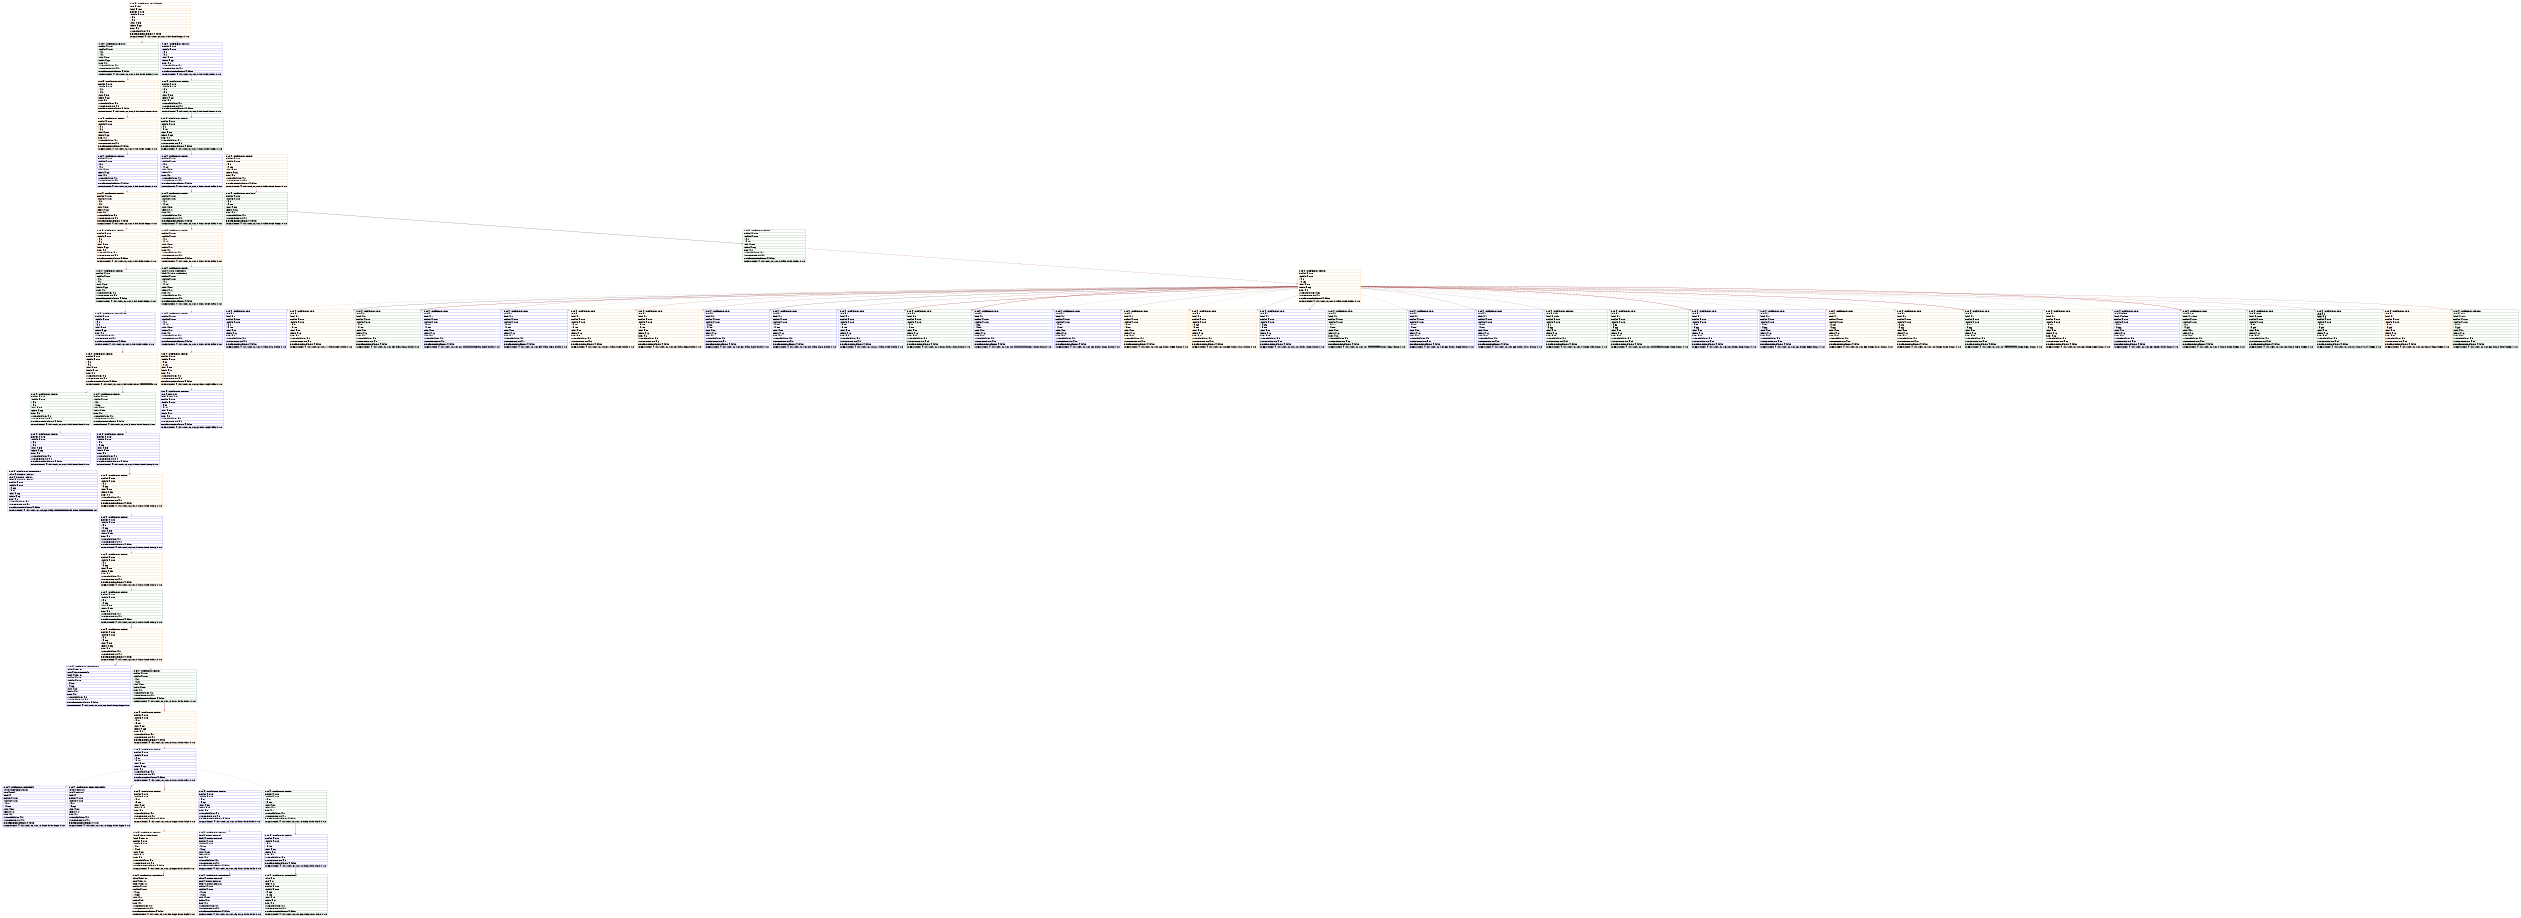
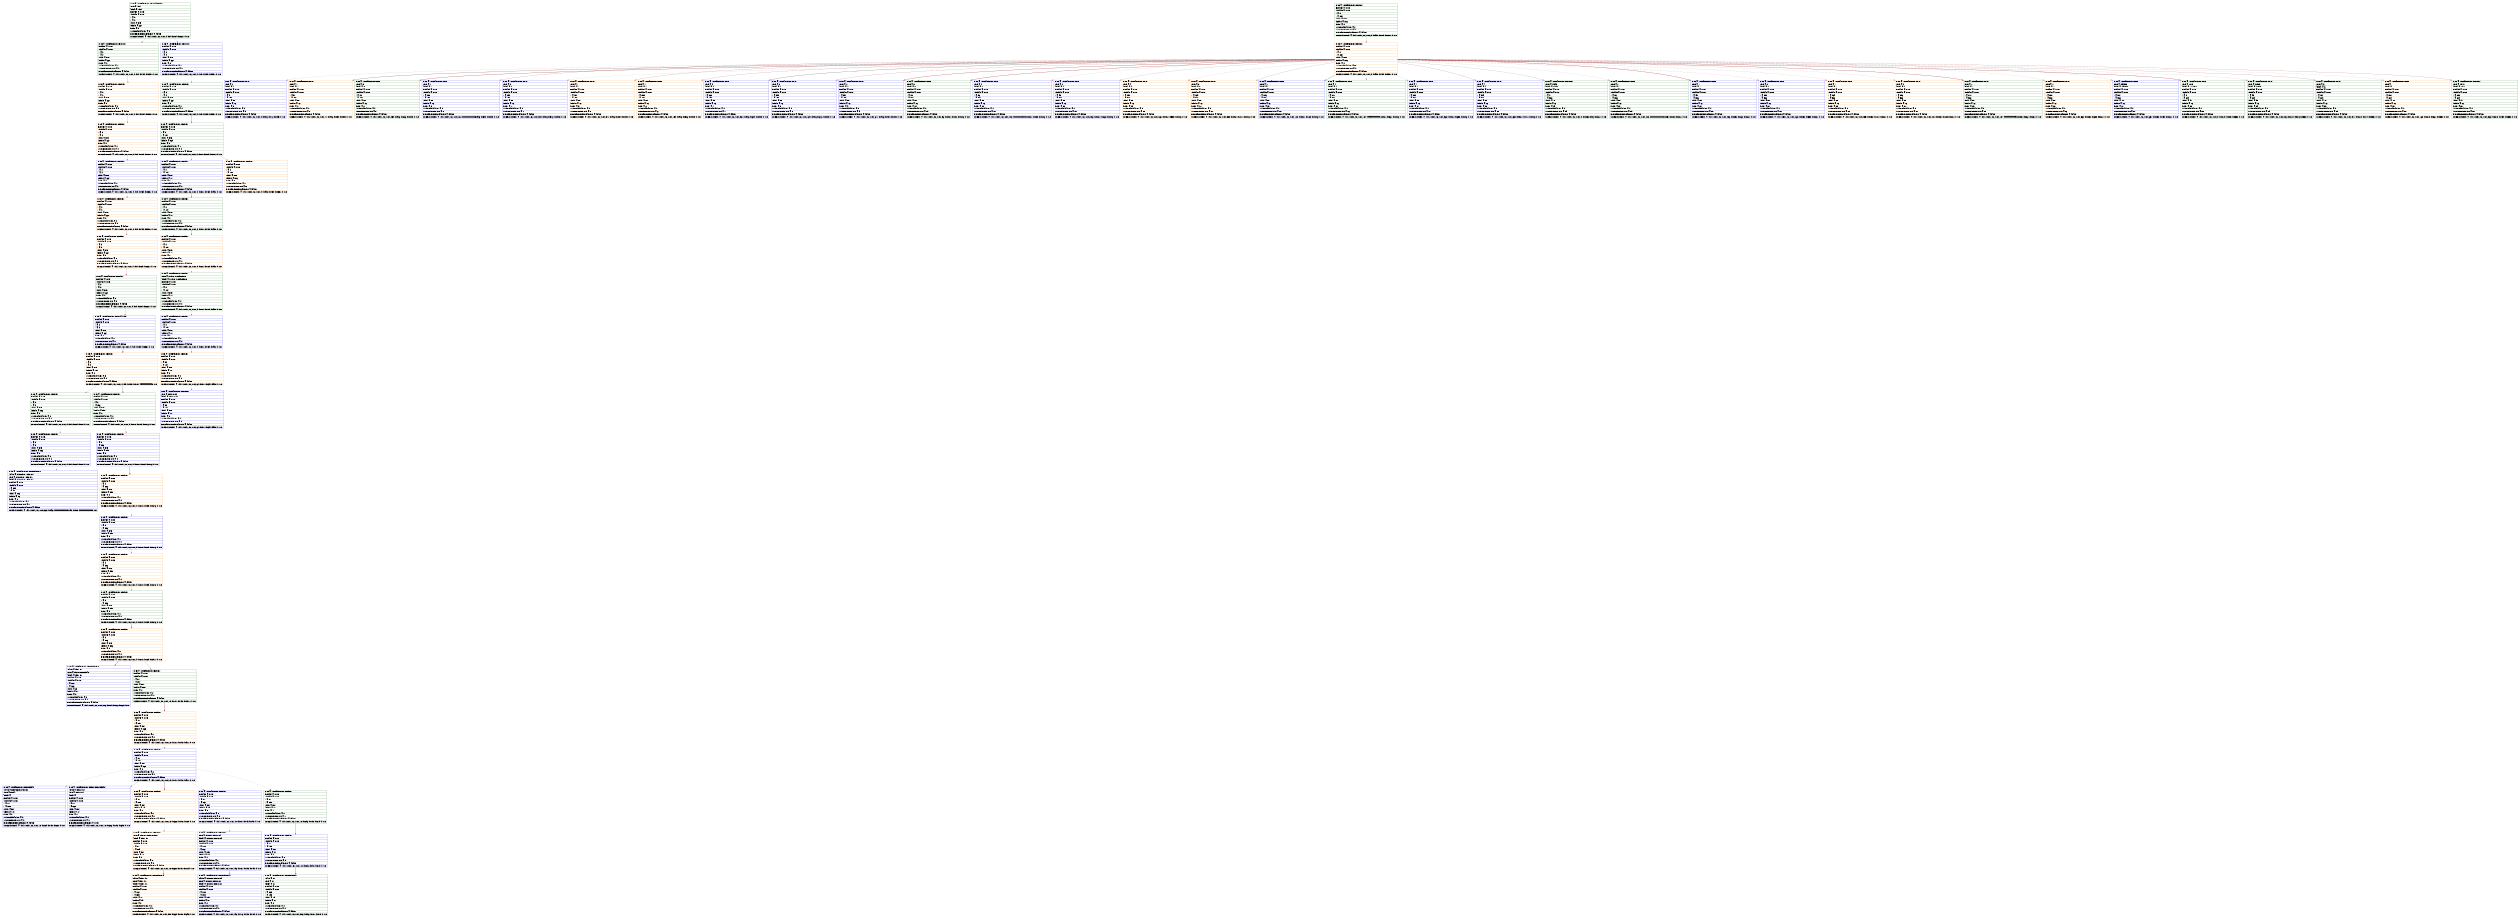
(160, 20) -> (160, 20)
(256, 209) -> none
